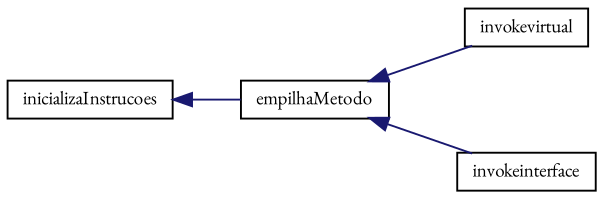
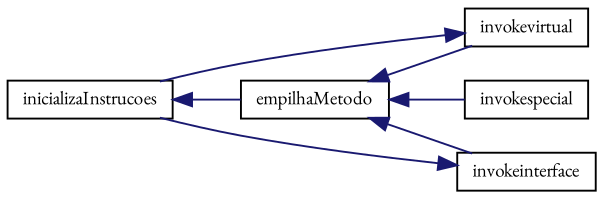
none -> (302, 53)
none -> (526, 100)
none -> (298, 145)
